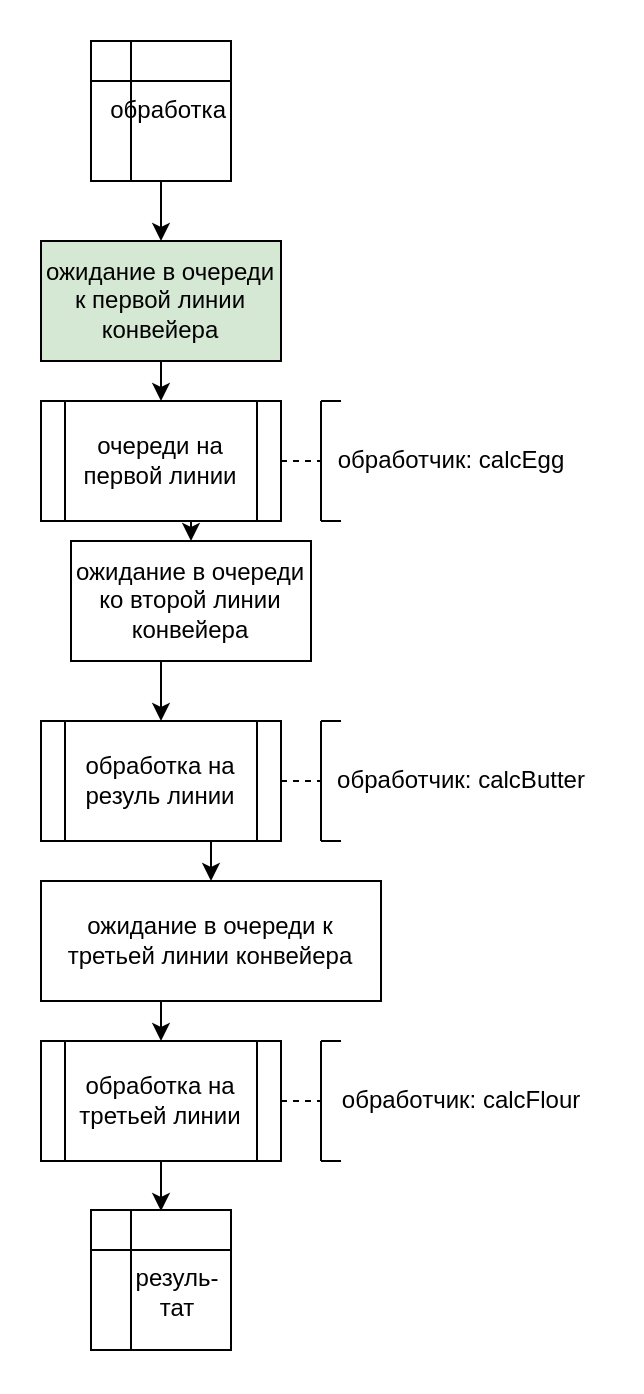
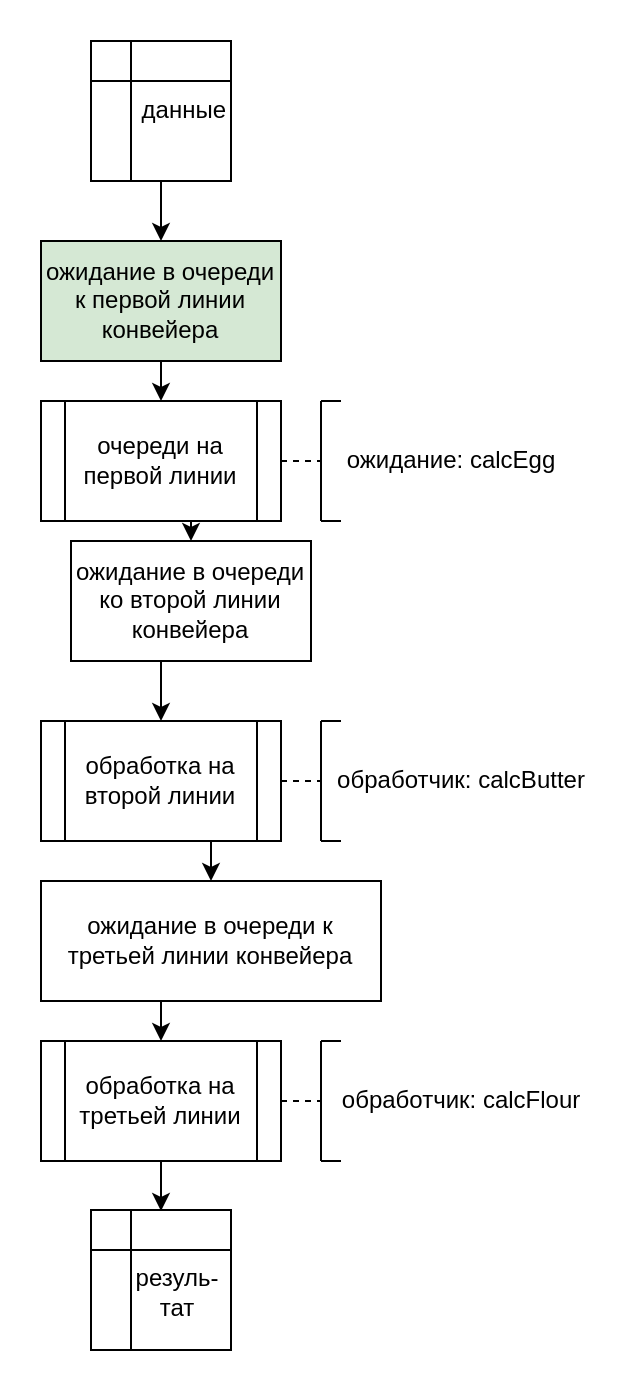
(167, 111) -> (187, 111)
(452, 461) -> (452, 461)
(161, 781) -> (161, 781)
